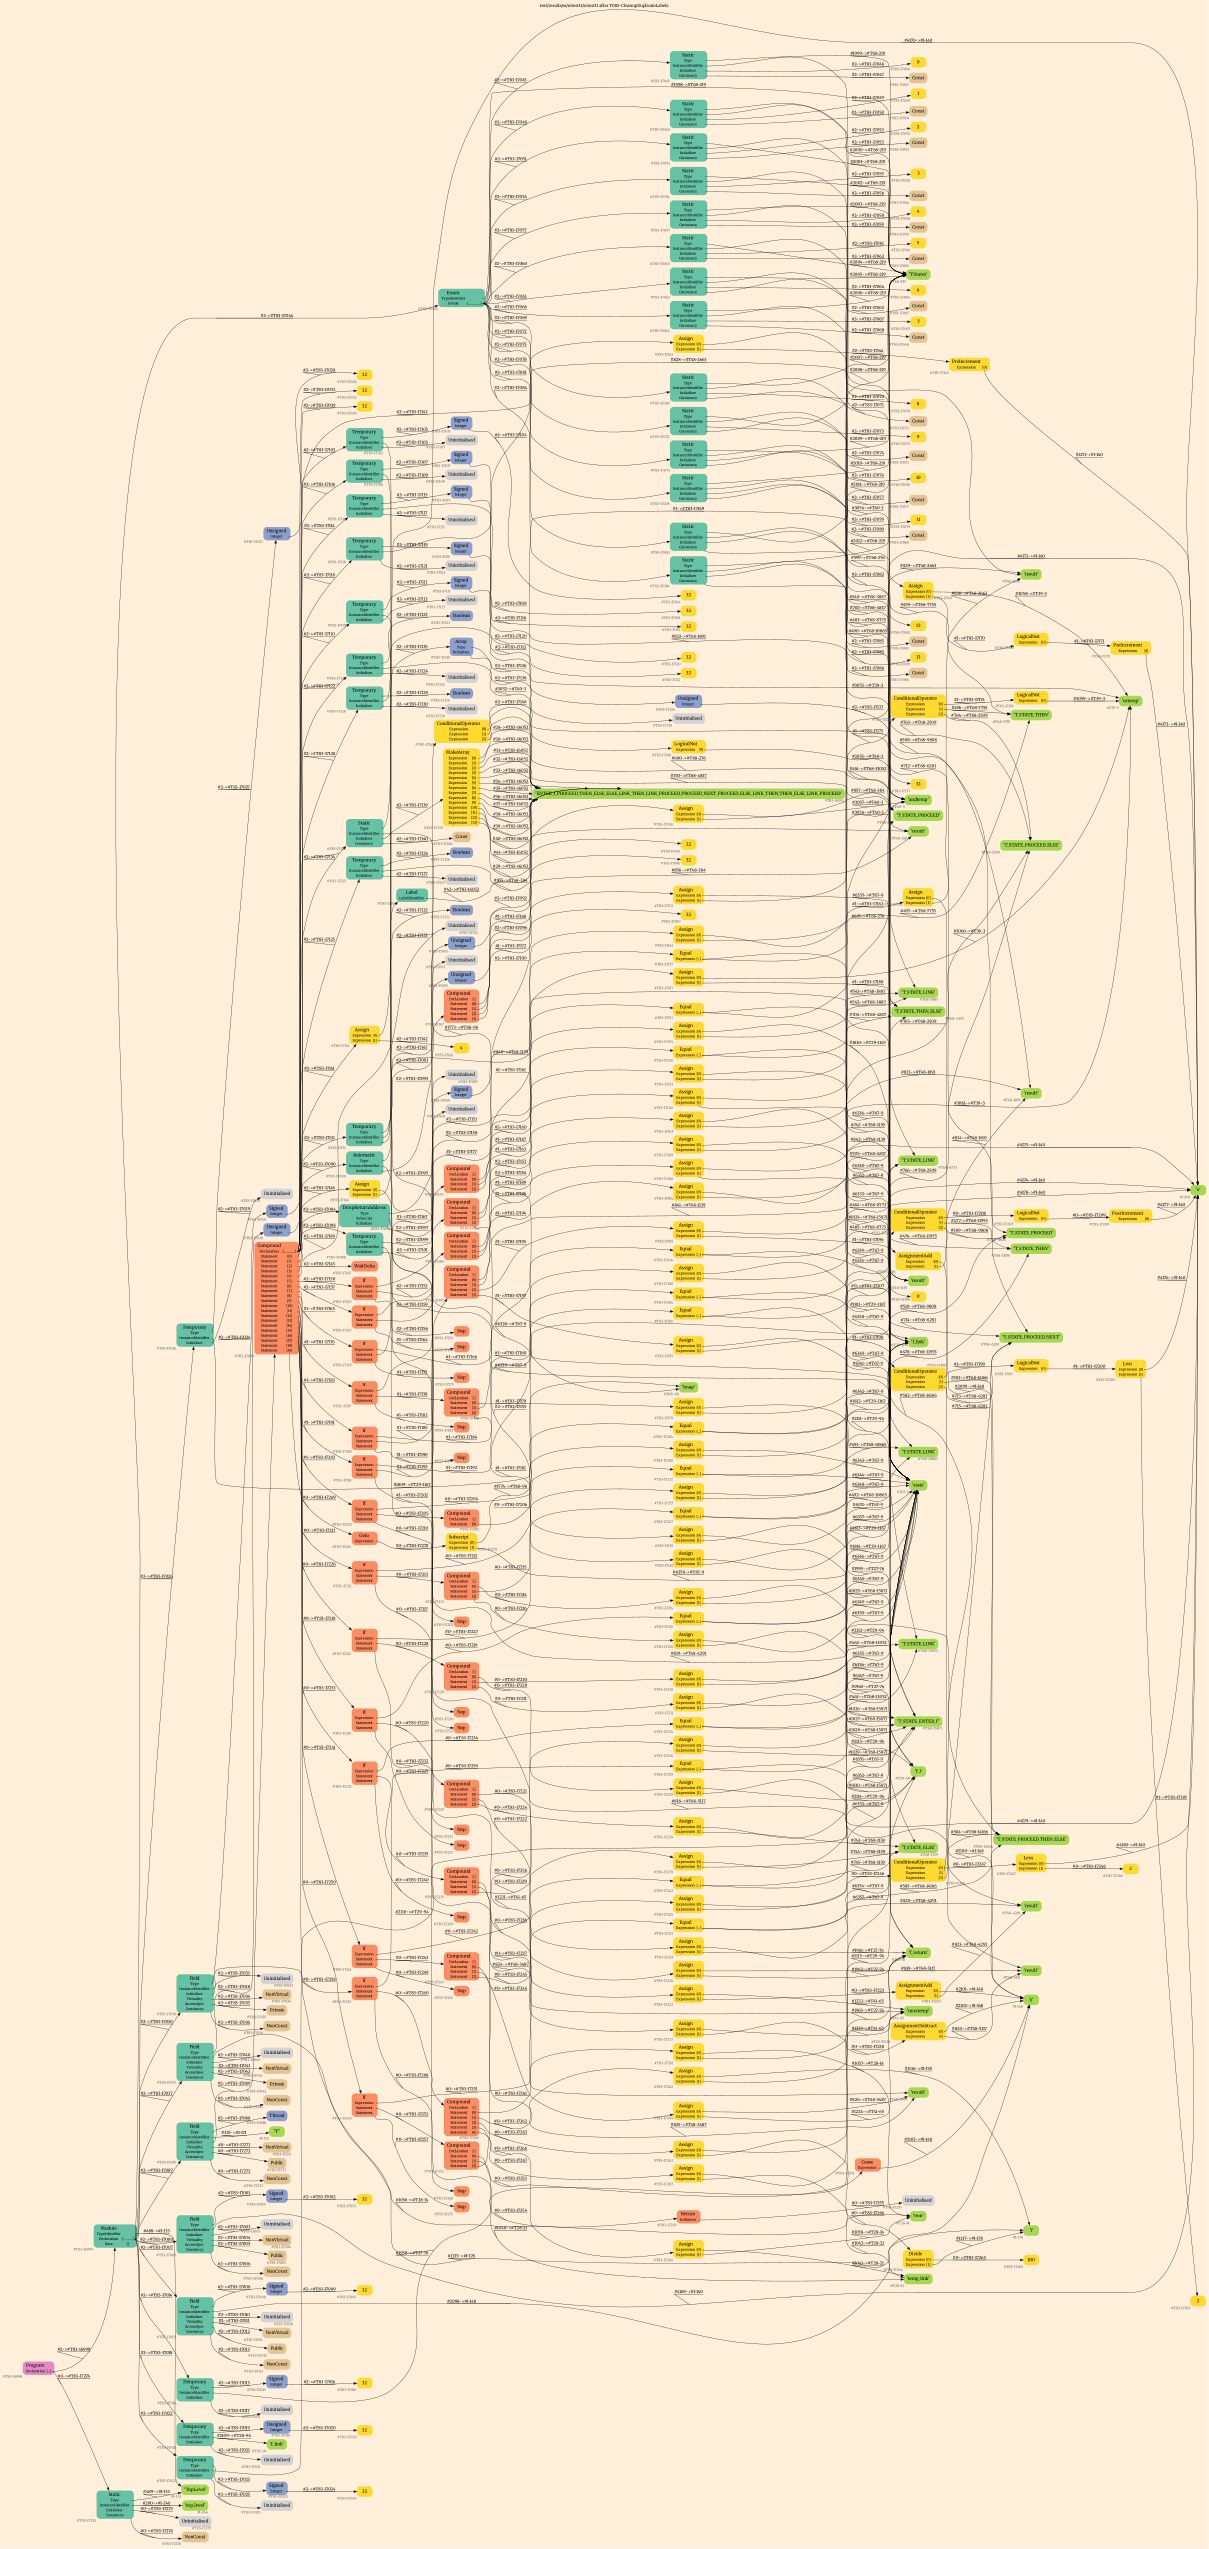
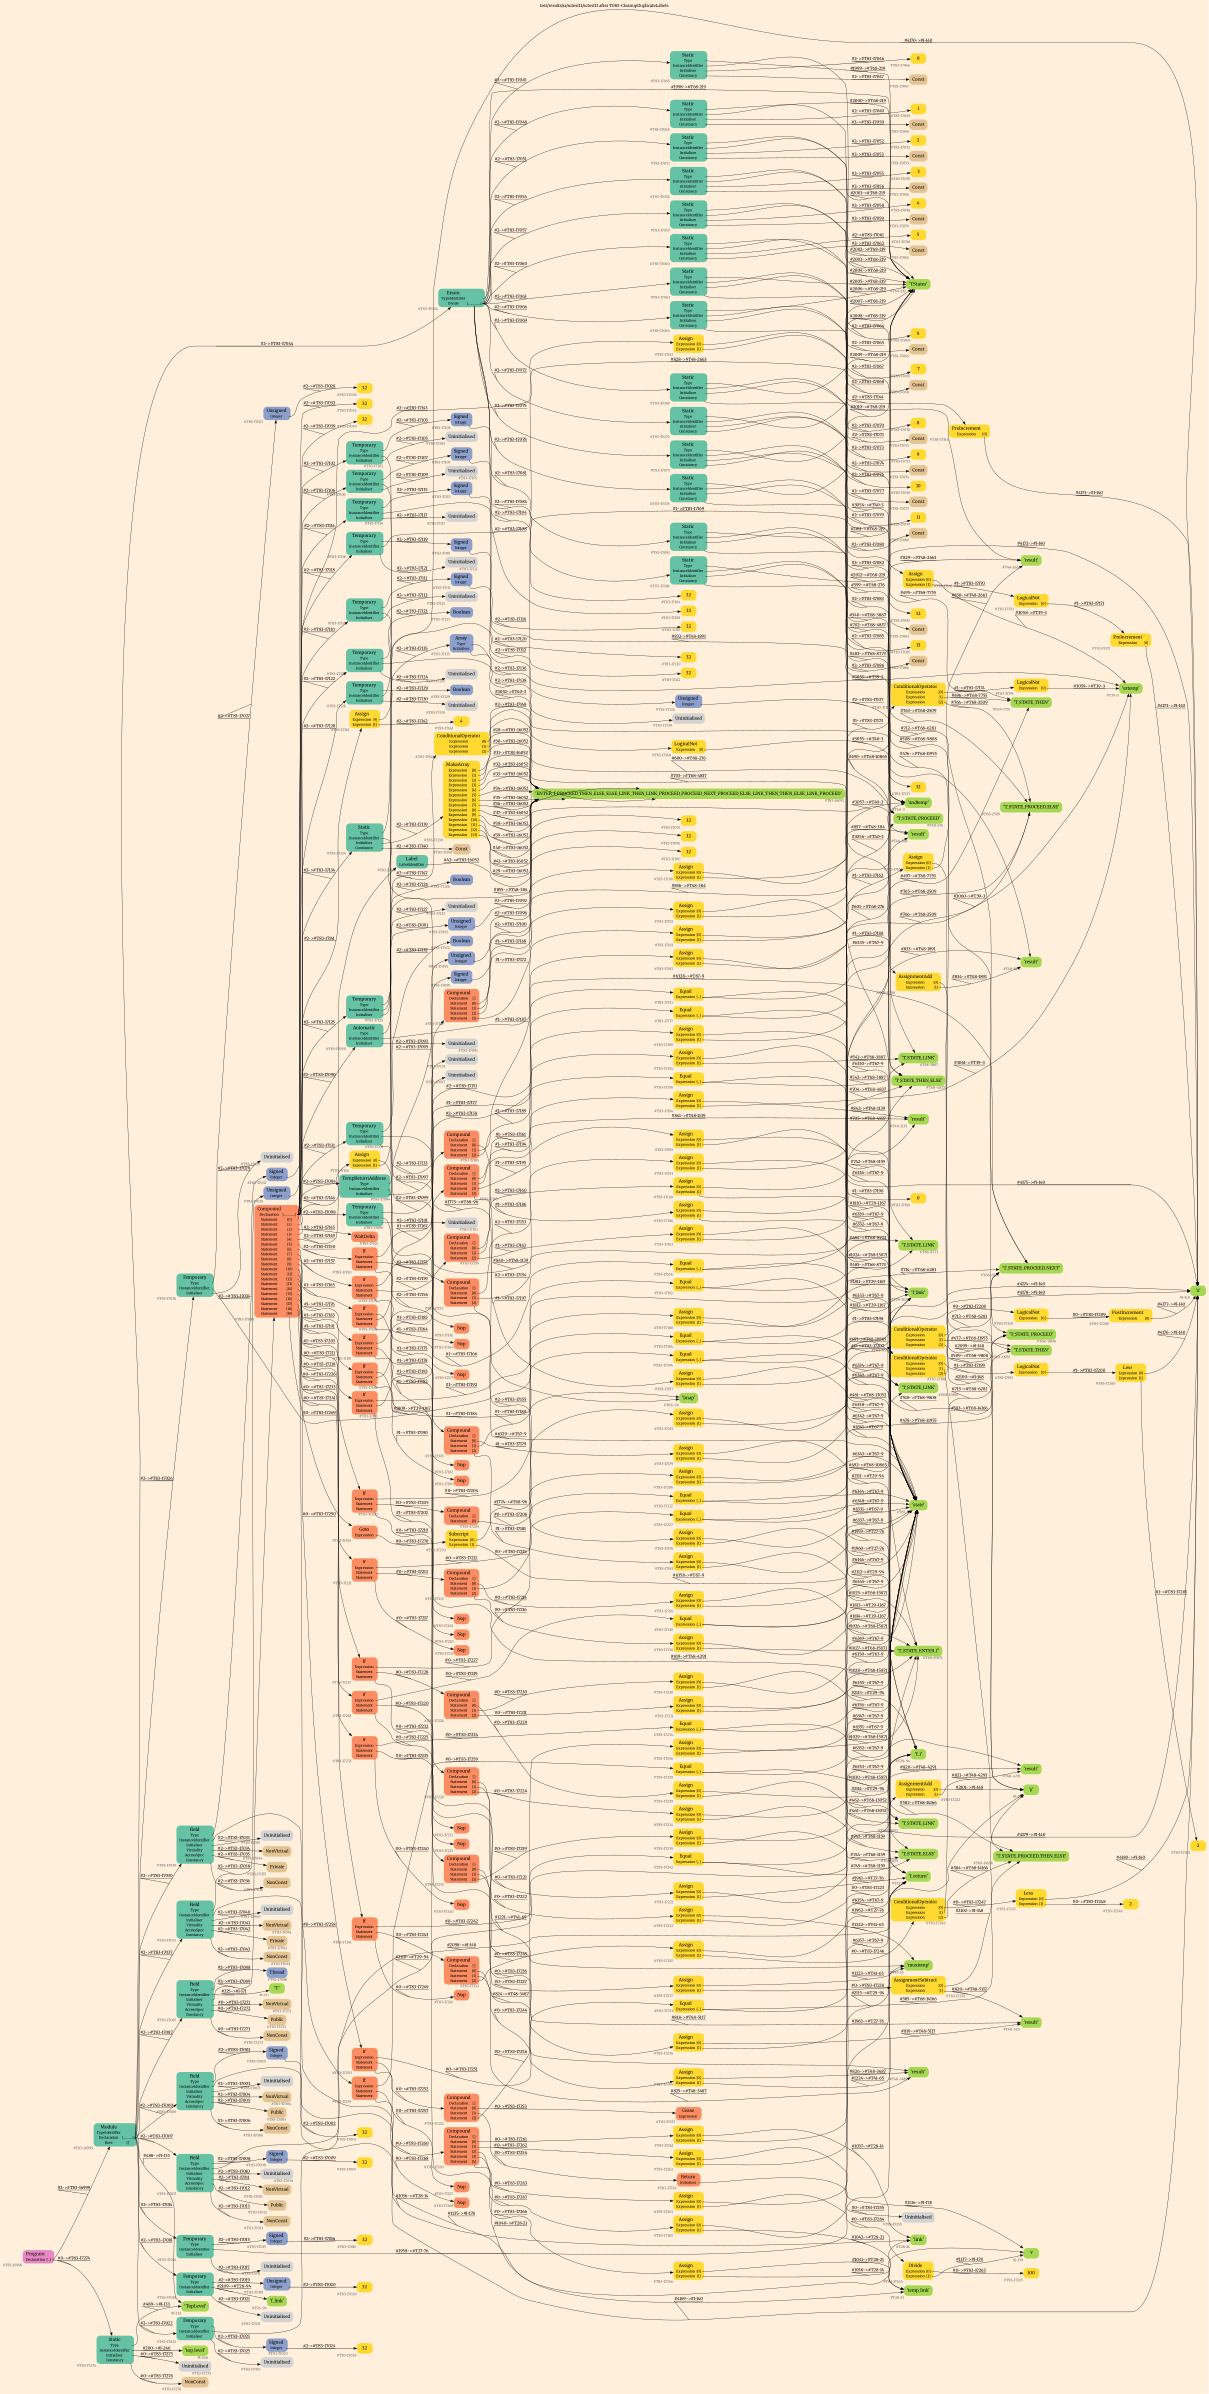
(364, 1218) -> (364, 1189)
(619, 1364) -> (785, 981)
(971, 2115) -> none
